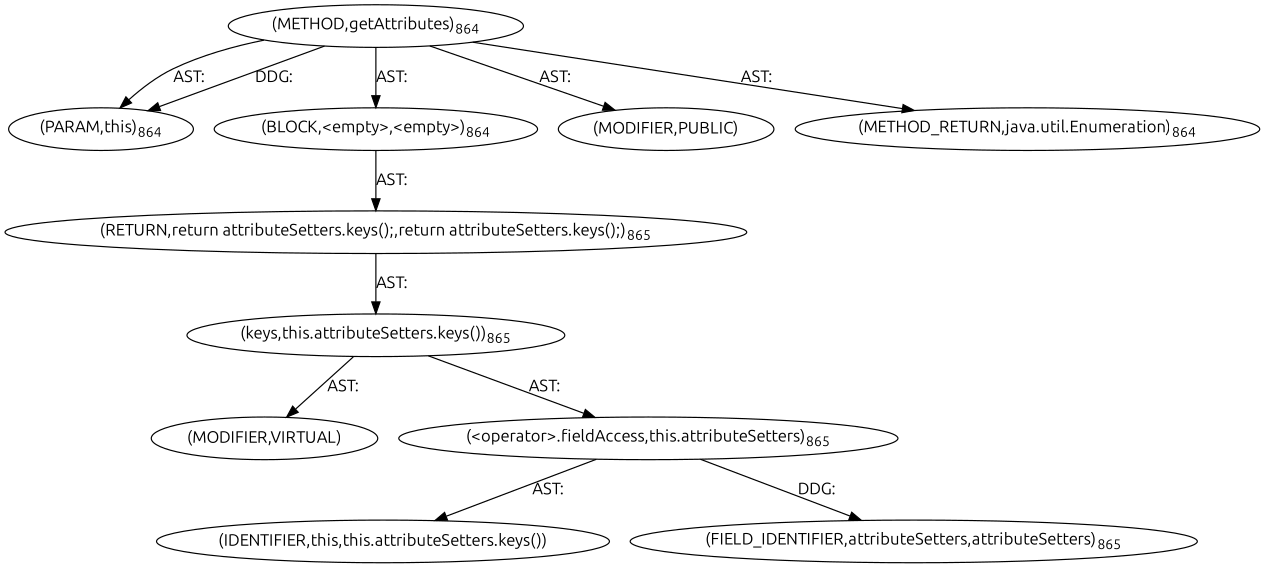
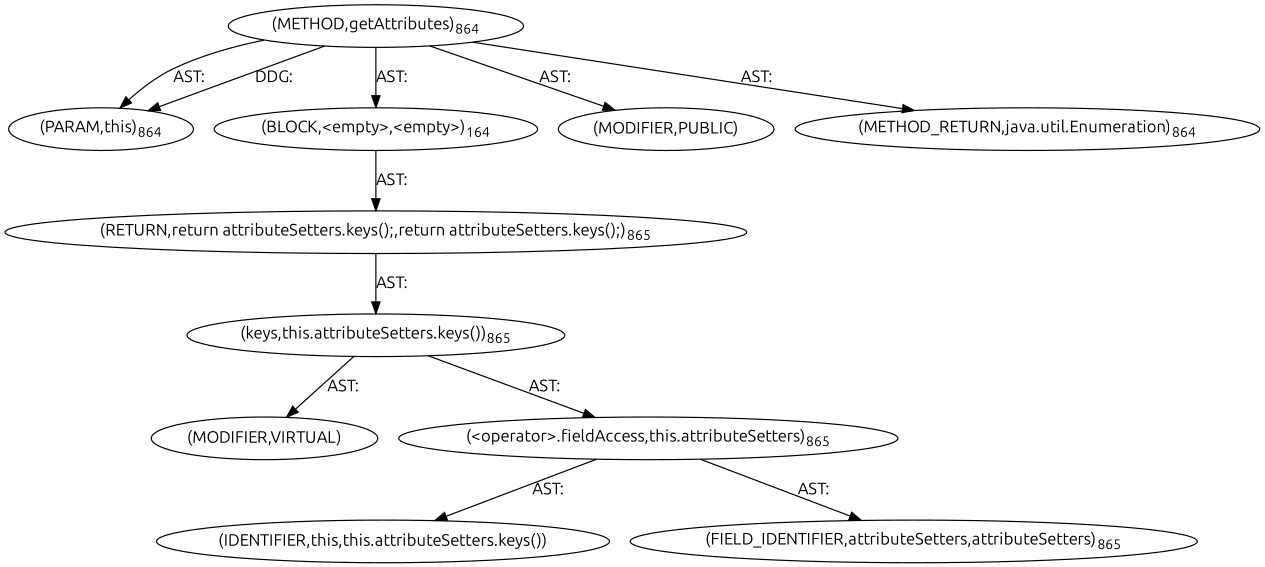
(478, 127) -> (478, 127)
(819, 490) -> (816, 490)
